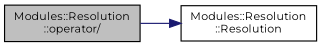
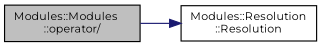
(72, 23) -> (72, 23)
